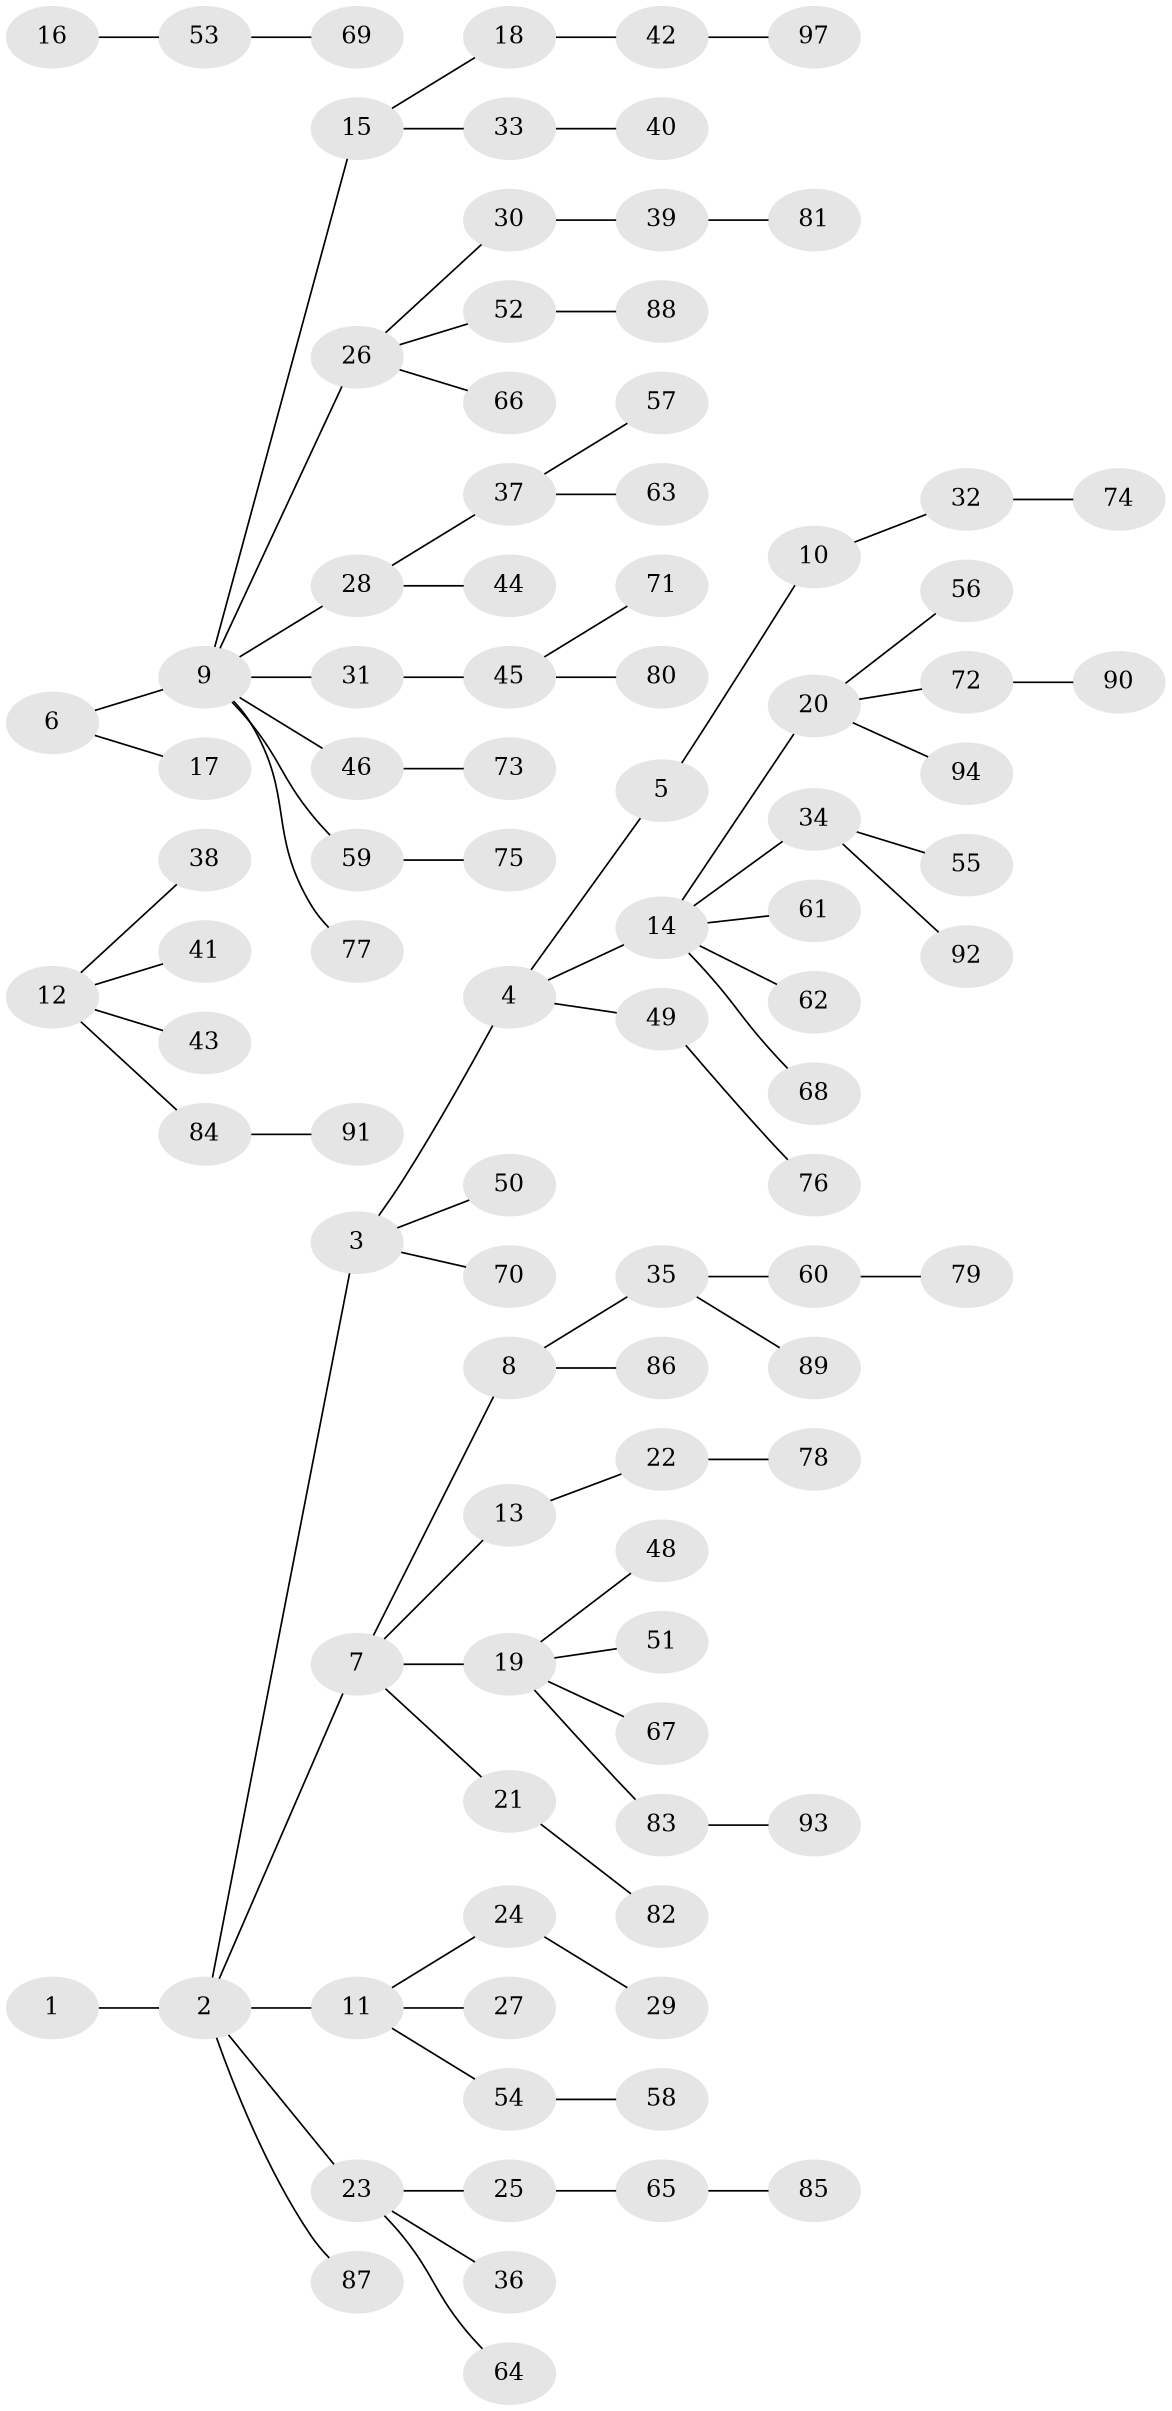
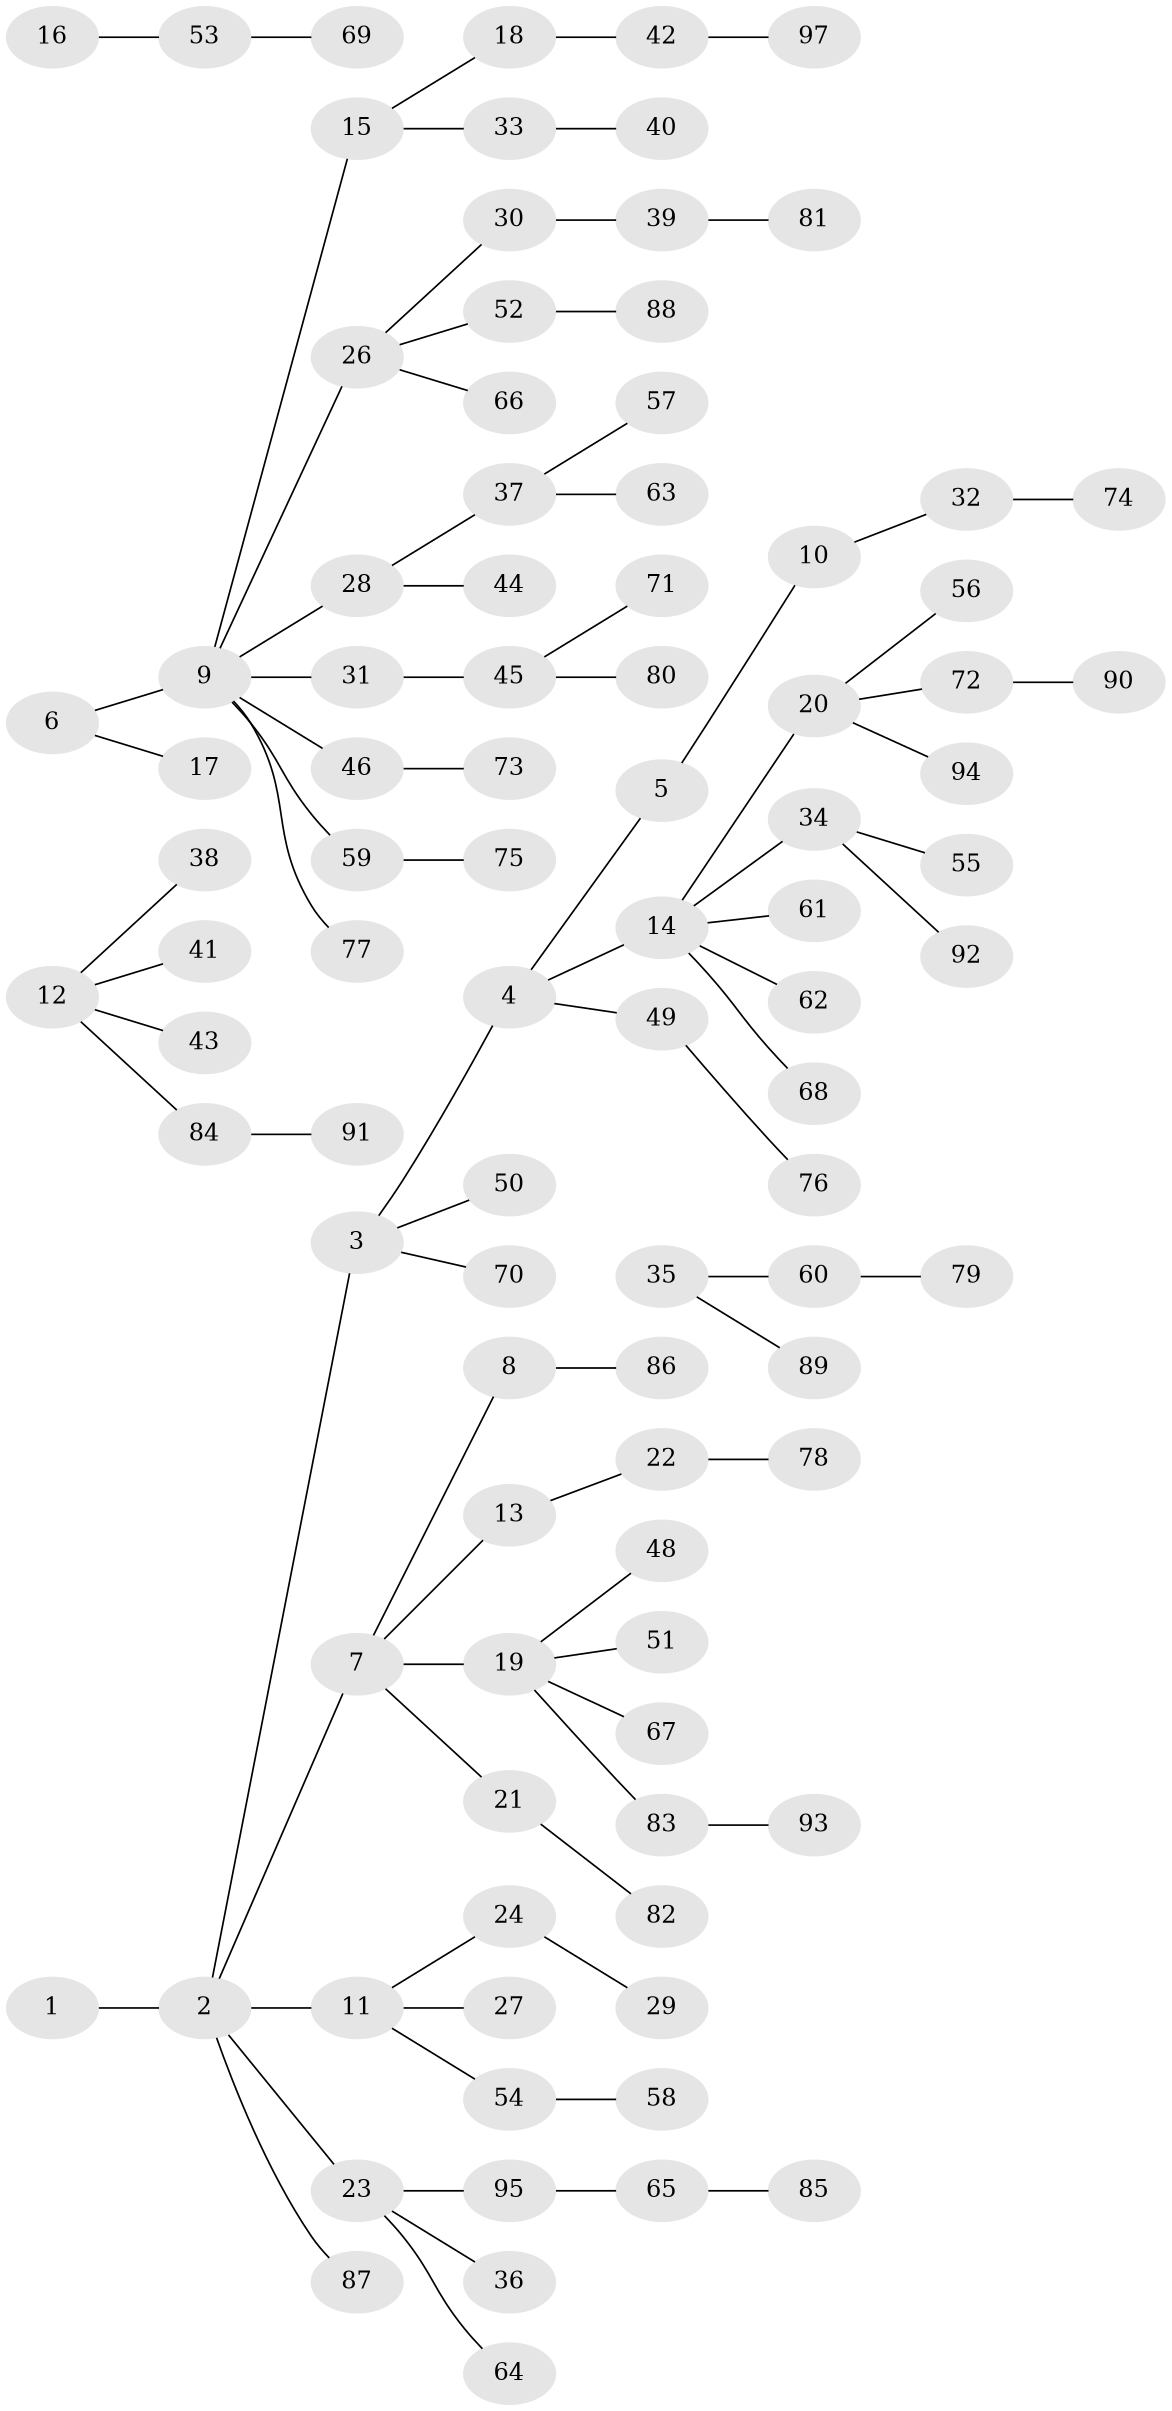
(586, 1322) -> none
(510, 2191) -> (510, 2191)
